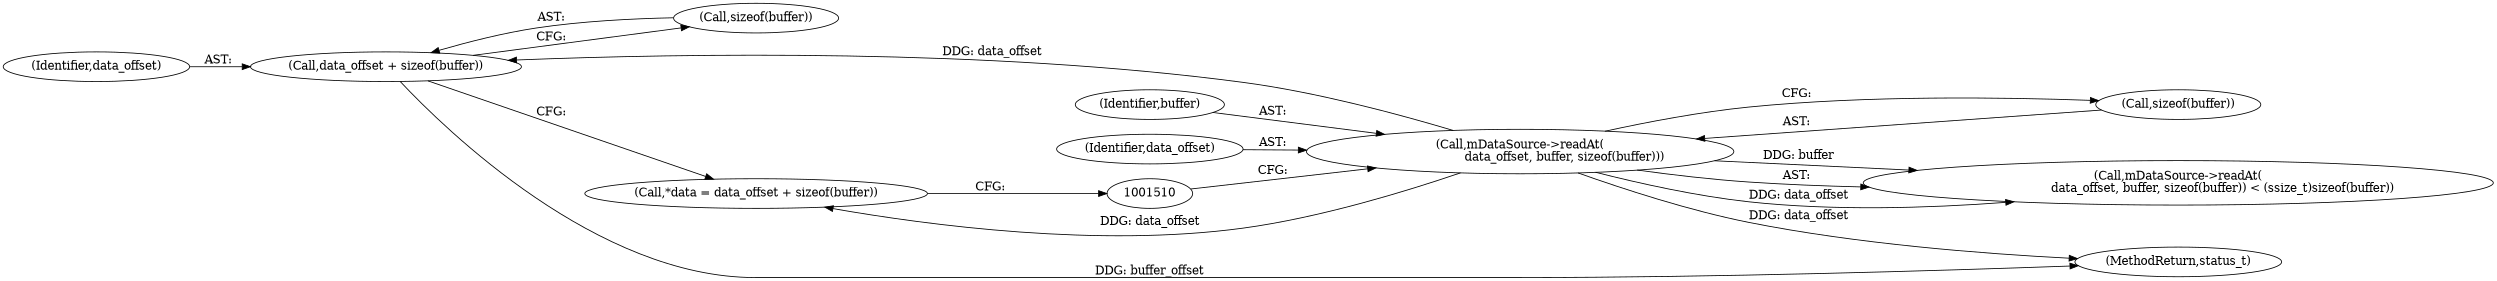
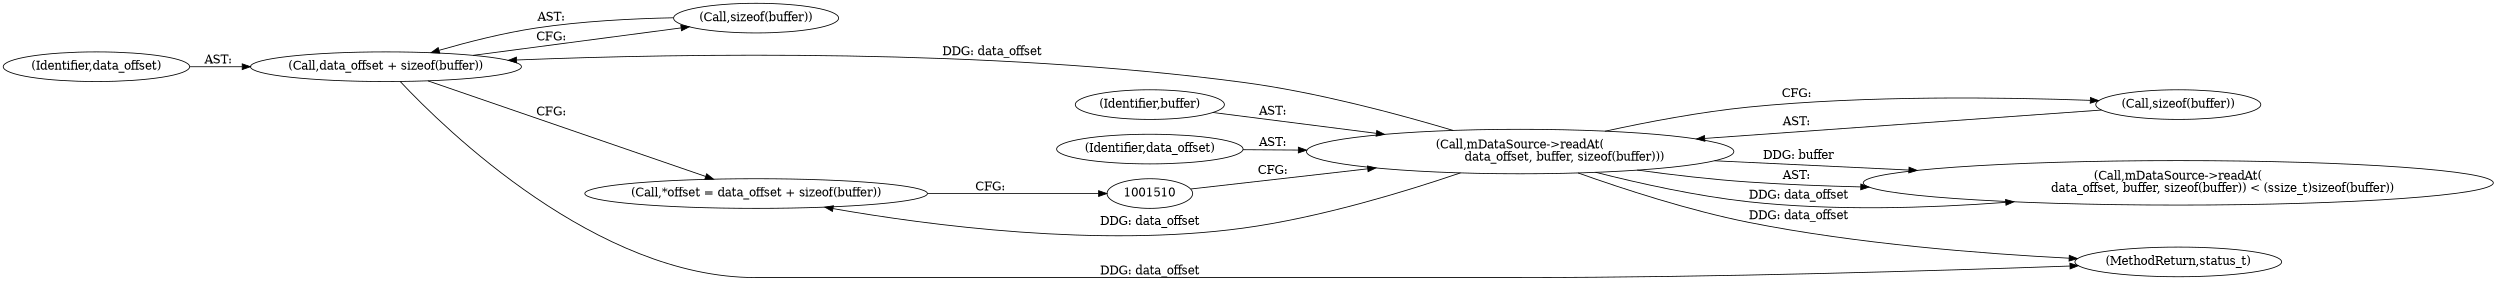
(756, 194) -> (756, 194)
(1150, 271) -> (1150, 271)
